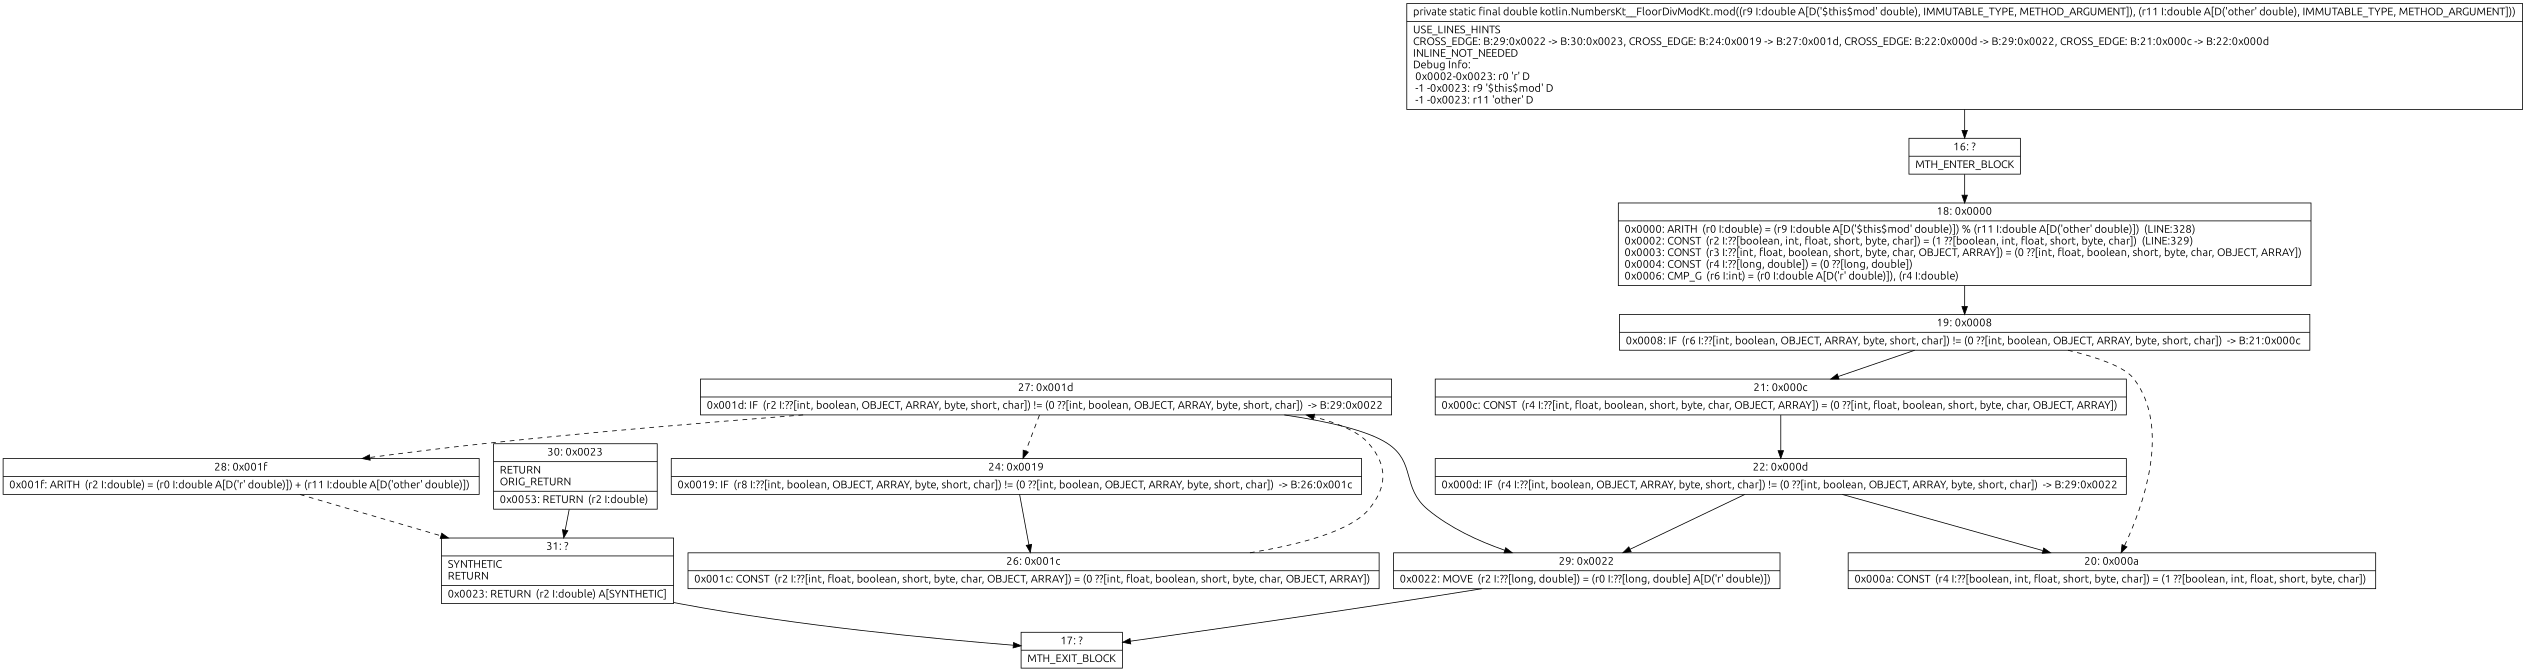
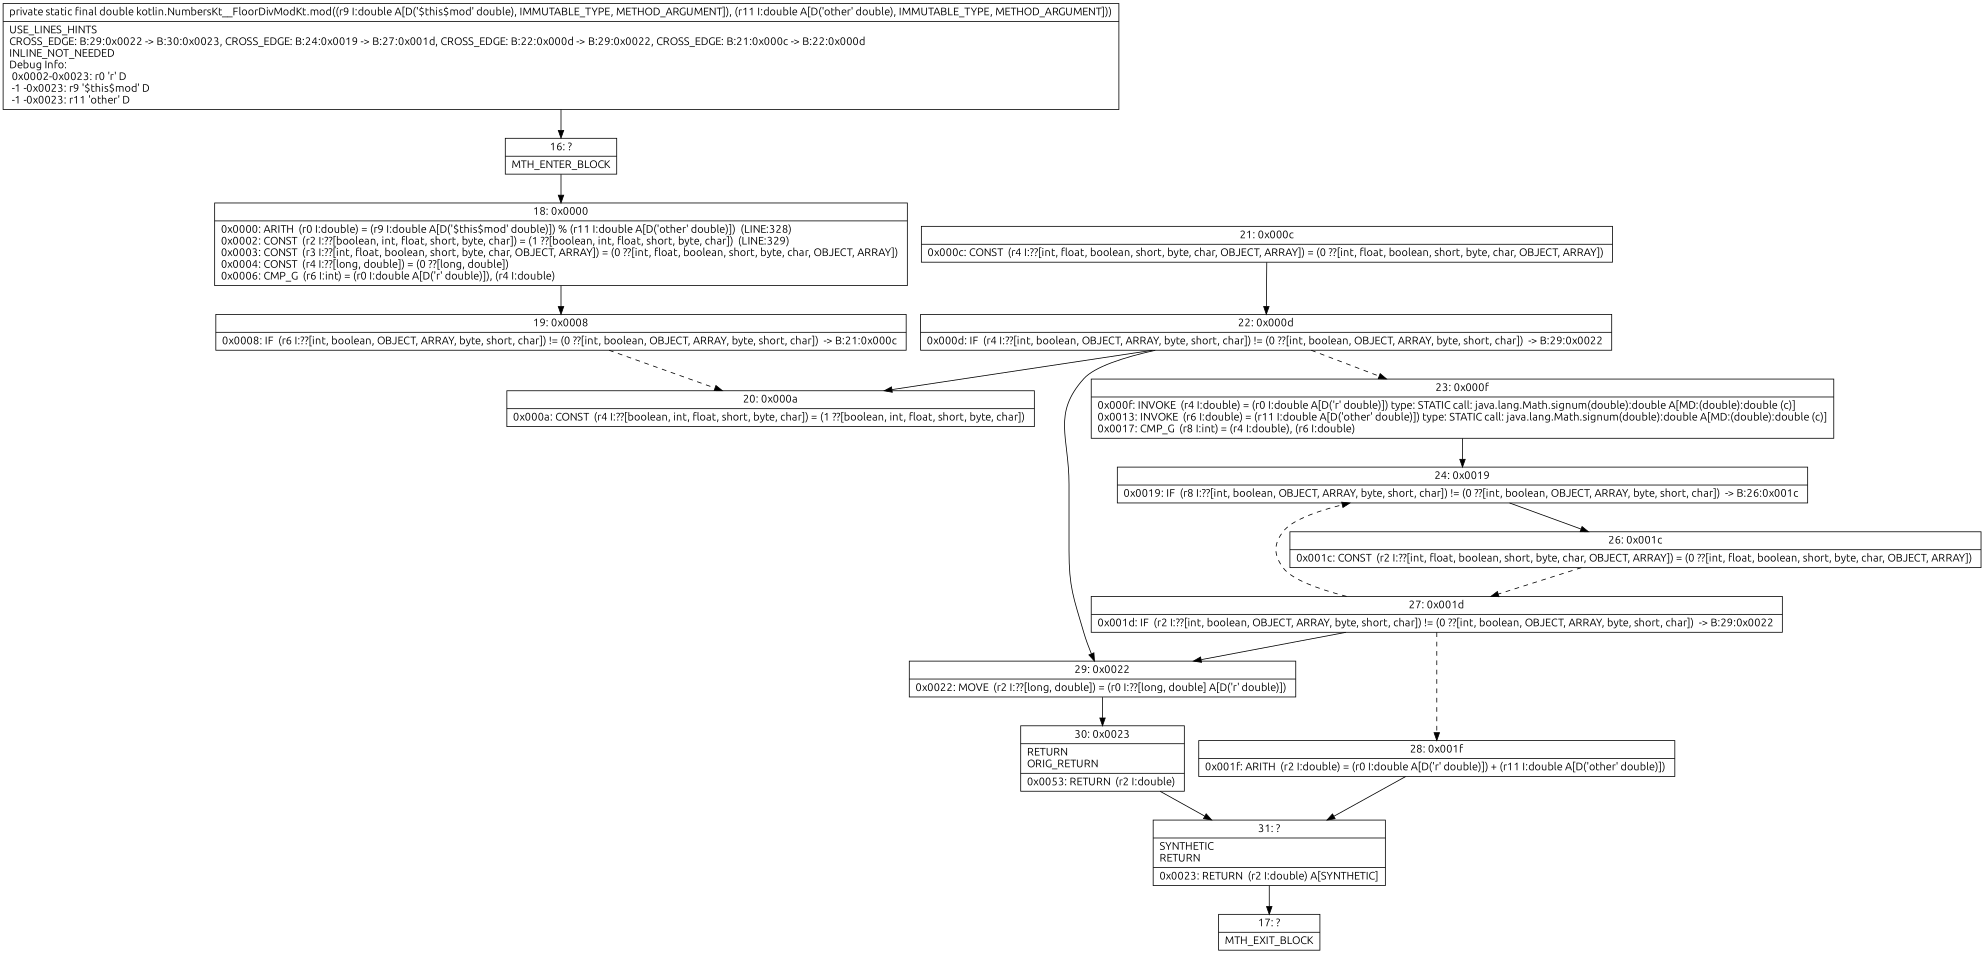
(1876, 363) -> none
none -> (1462, 409)
(370, 515) -> (1370, 796)
(1306, 616) -> (1103, 707)
